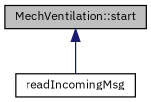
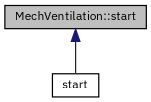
(76, 85) -> (76, 85)
